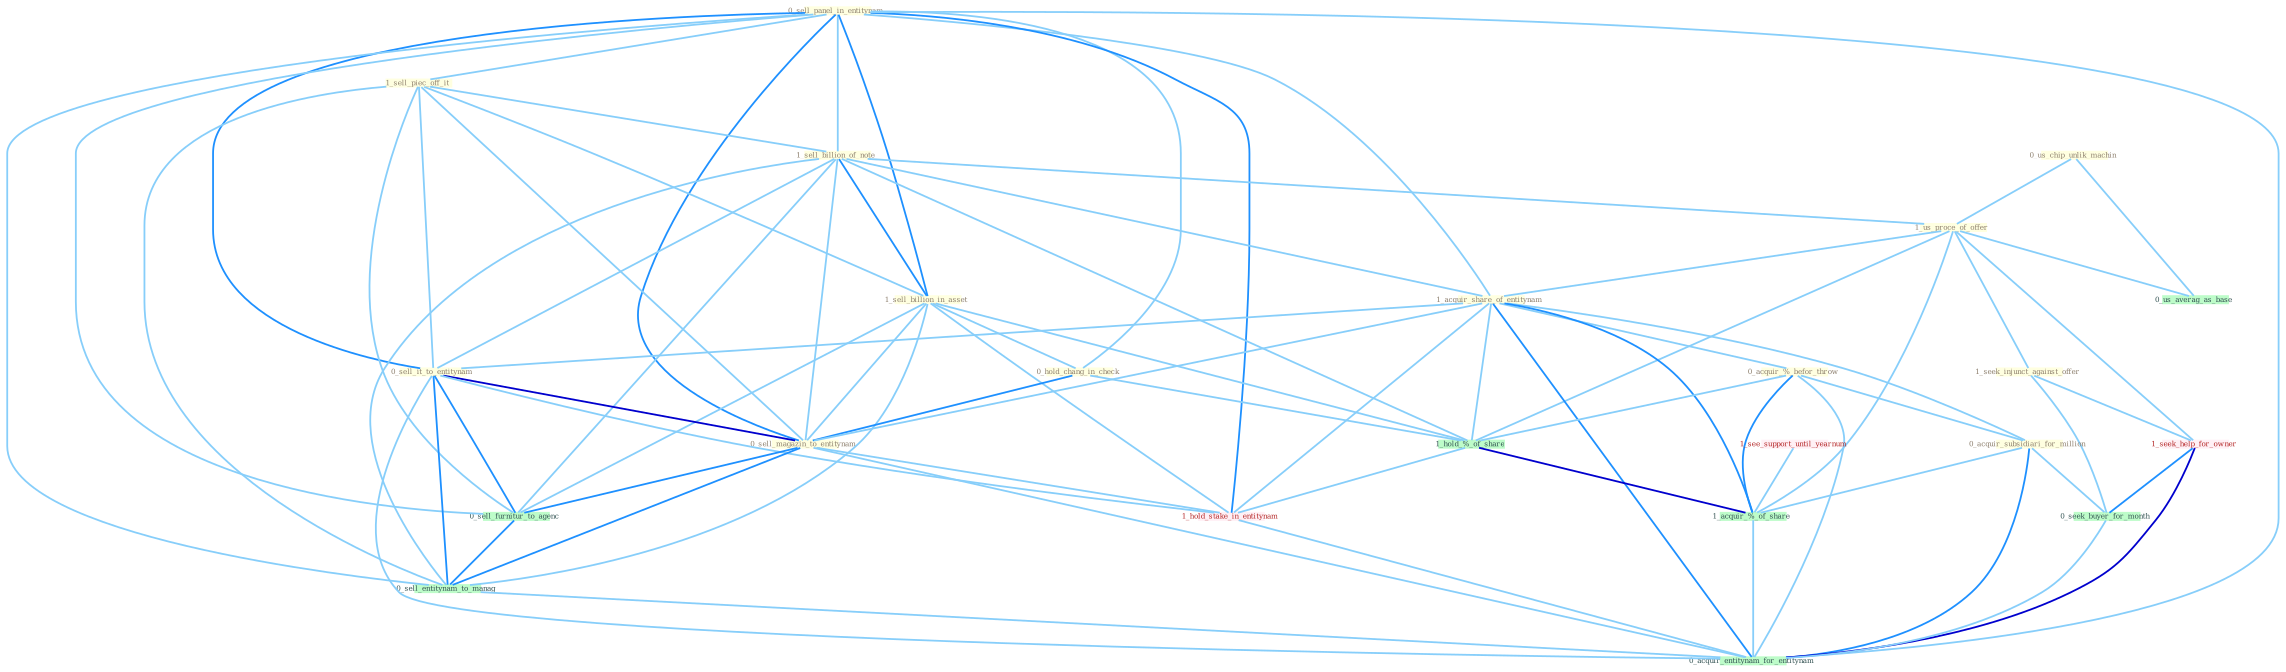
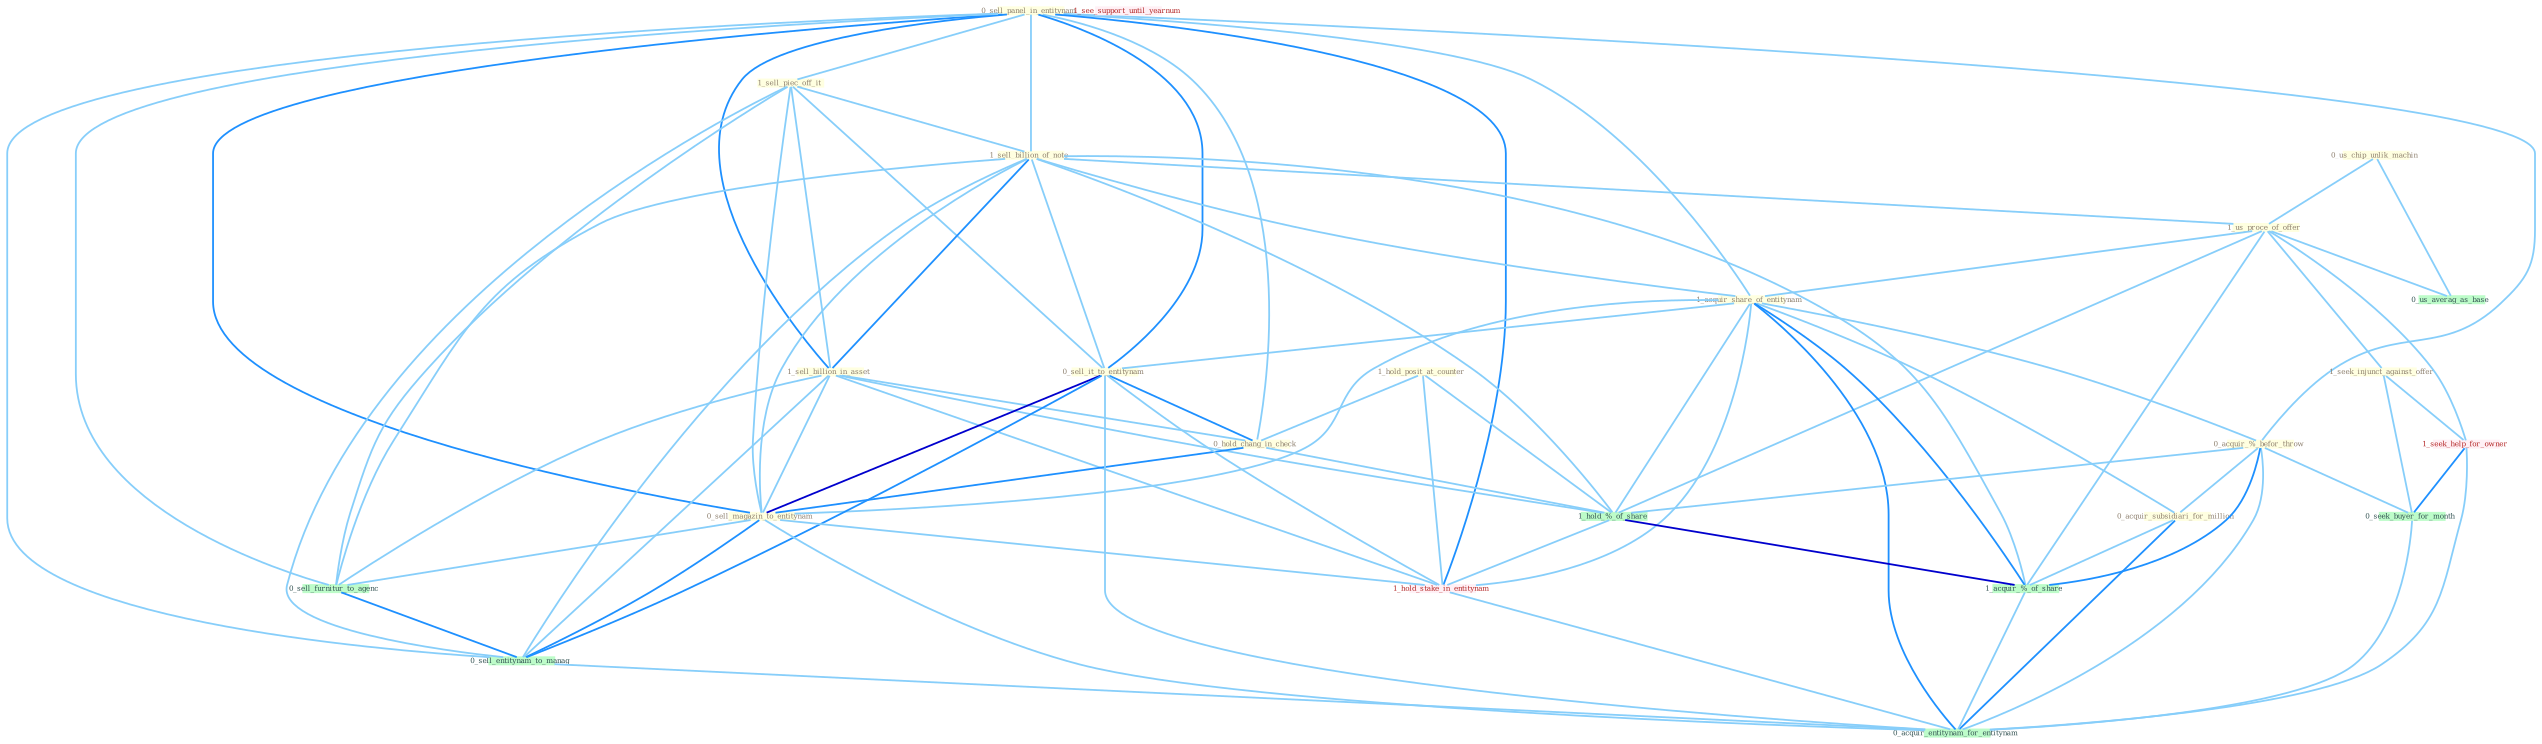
(2034, 62) -> (2026, 70)
none -> (1423, 372)
(475, 444) -> (1181, 408)
(661, 480) -> (549, 552)
(1774, 480) -> (1624, 227)
(2068, 480) -> (2336, 480)
(2048, 602) -> (2355, 677)
